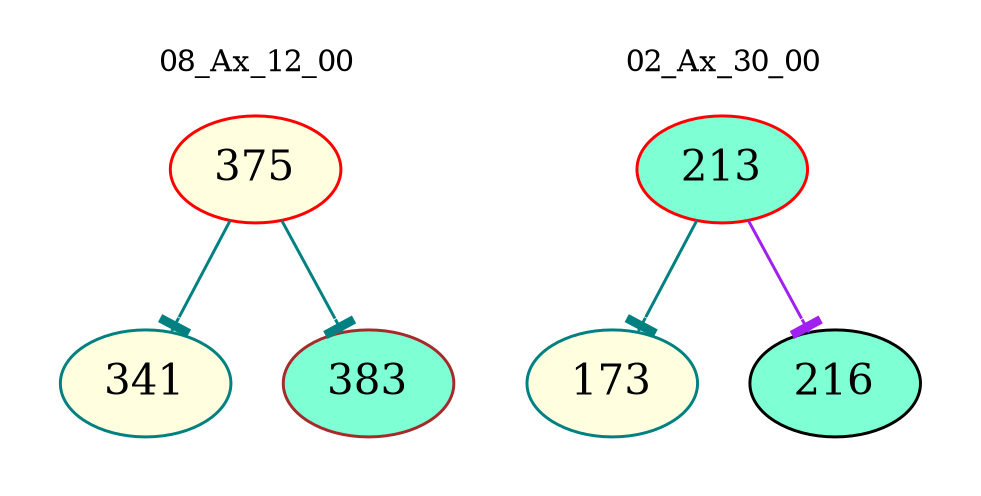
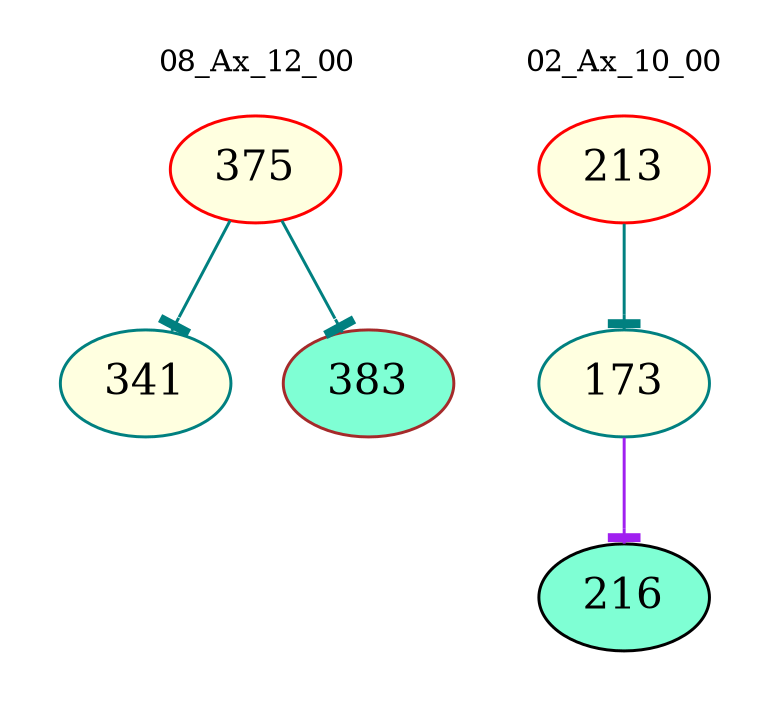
(724, 64) -> (624, 64)
(722, 169) -> (624, 169)
(775, 270) -> (624, 483)
